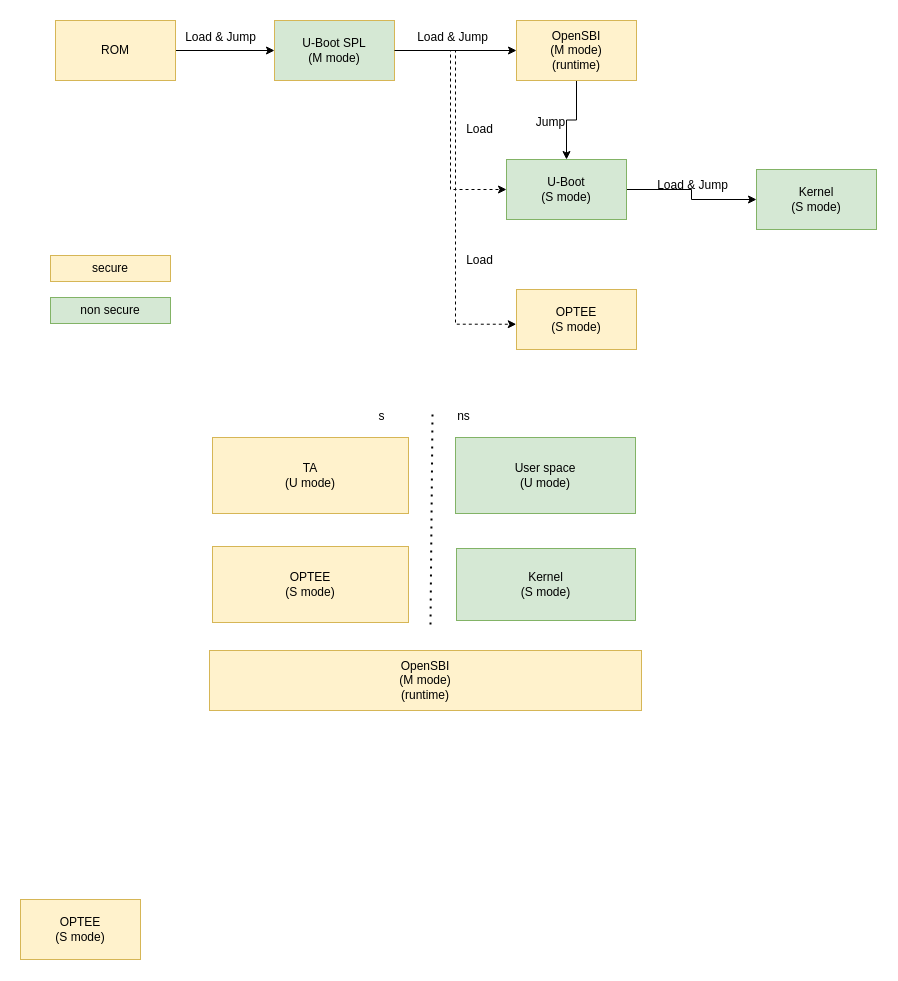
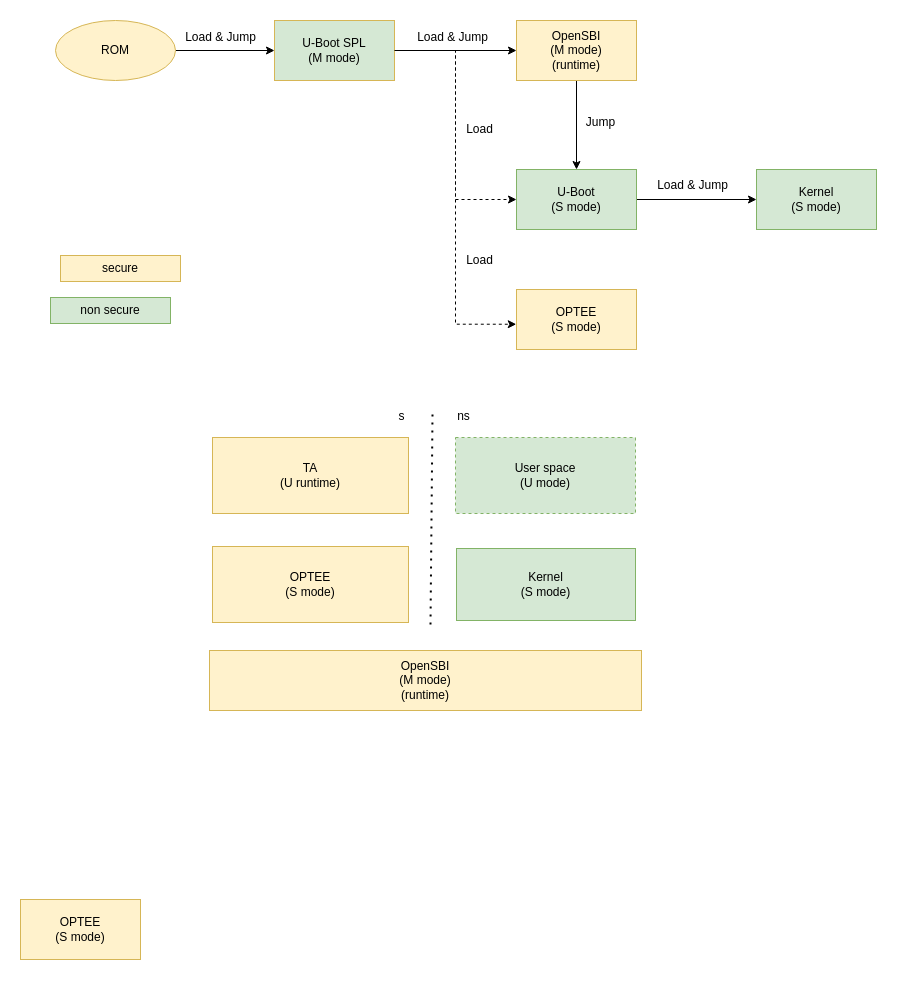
(116, 51) -> (116, 51)
(550, 123) -> (600, 123)
(567, 190) -> (577, 200)
(111, 269) -> (121, 269)
(382, 417) -> (402, 417)
(311, 476) -> (311, 476)
(546, 476) -> (546, 476)
